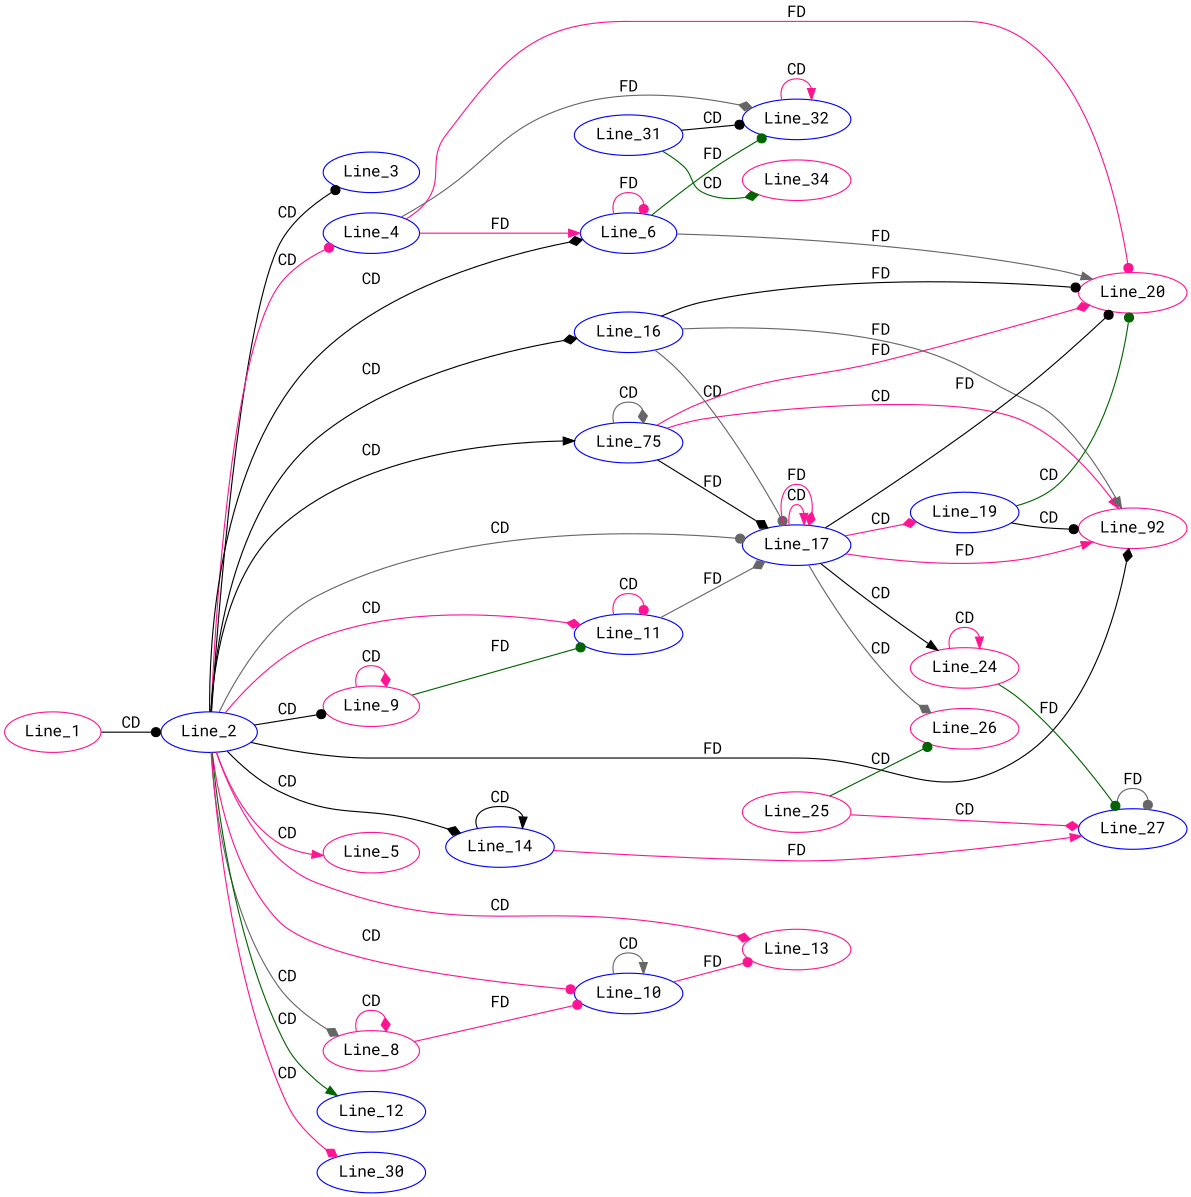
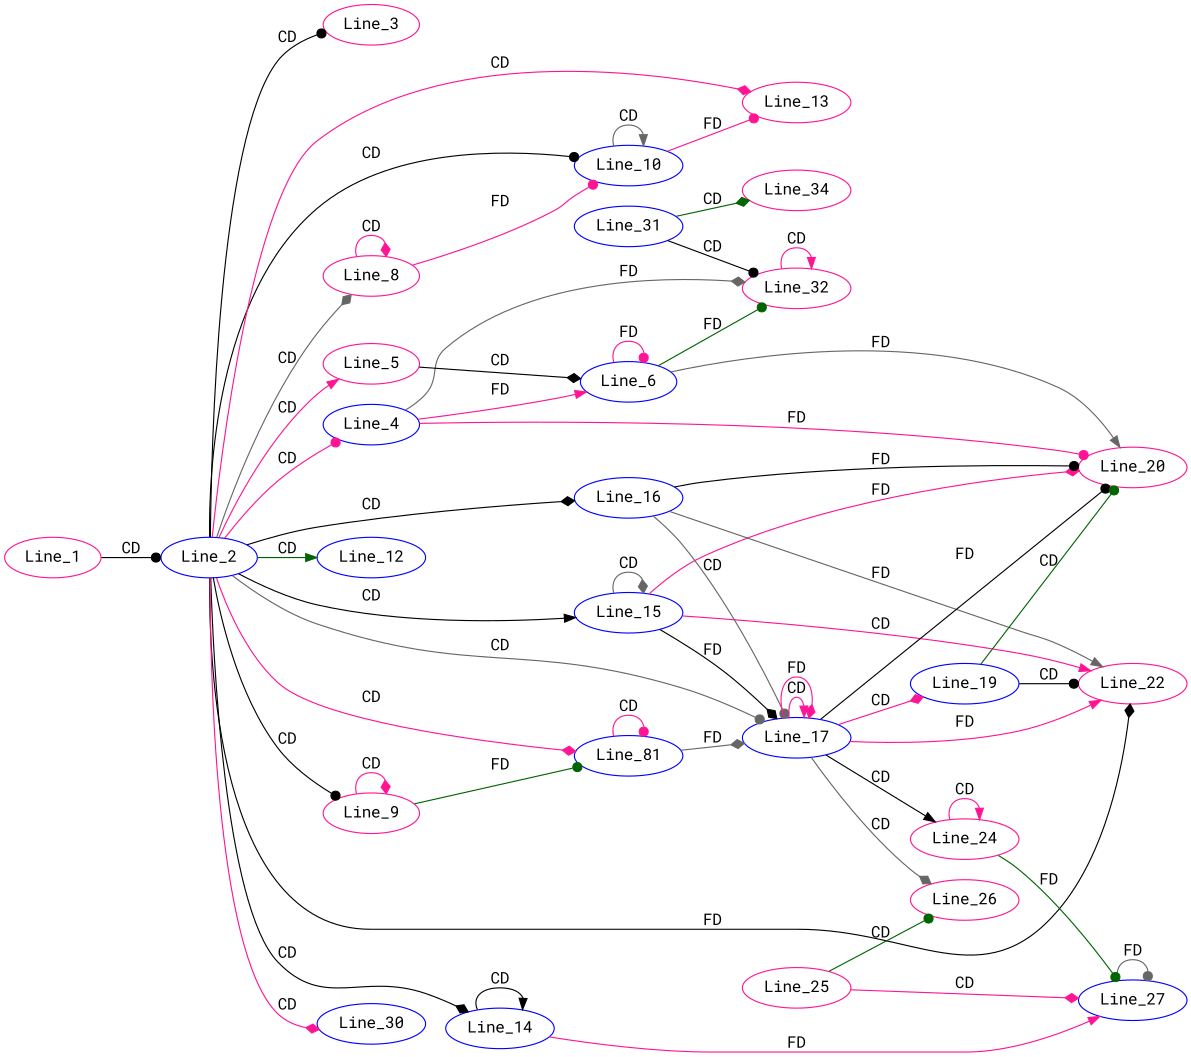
(797, 119) -> (797, 288)
(371, 172) -> (371, 25)
(286, 396) -> (493, 372)
(629, 443) -> (629, 613)
(1133, 528) -> (1133, 684)
(629, 634) -> (629, 756)
(329, 948) -> (286, 242)
